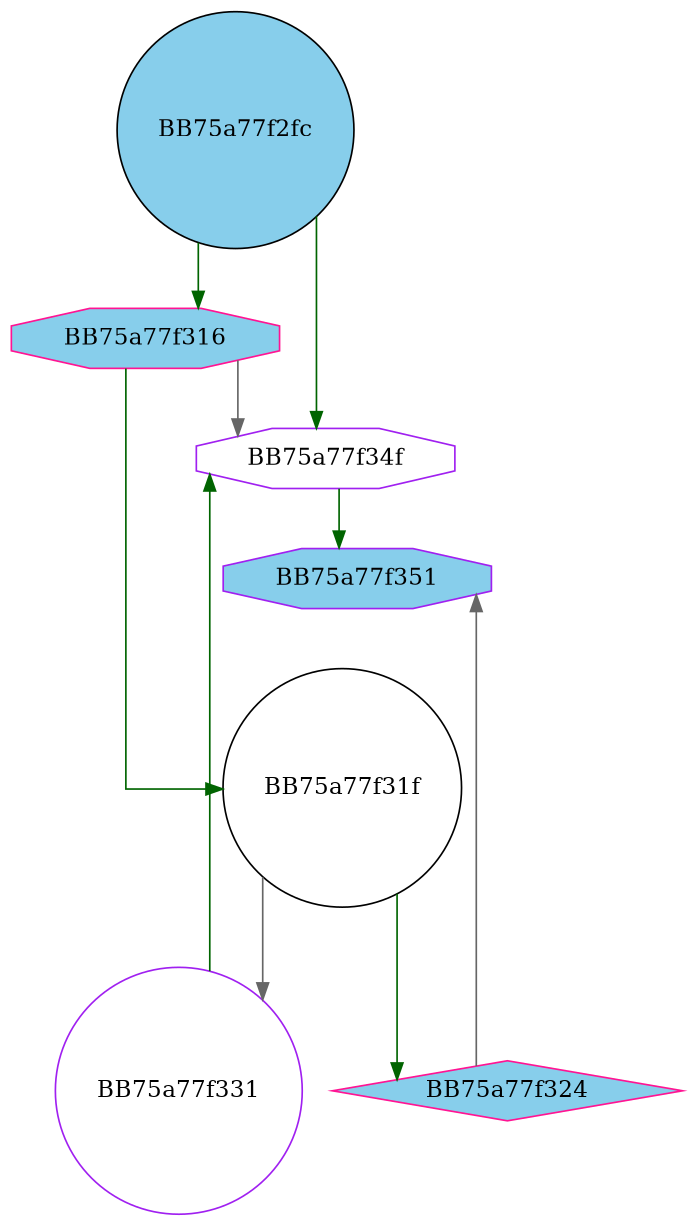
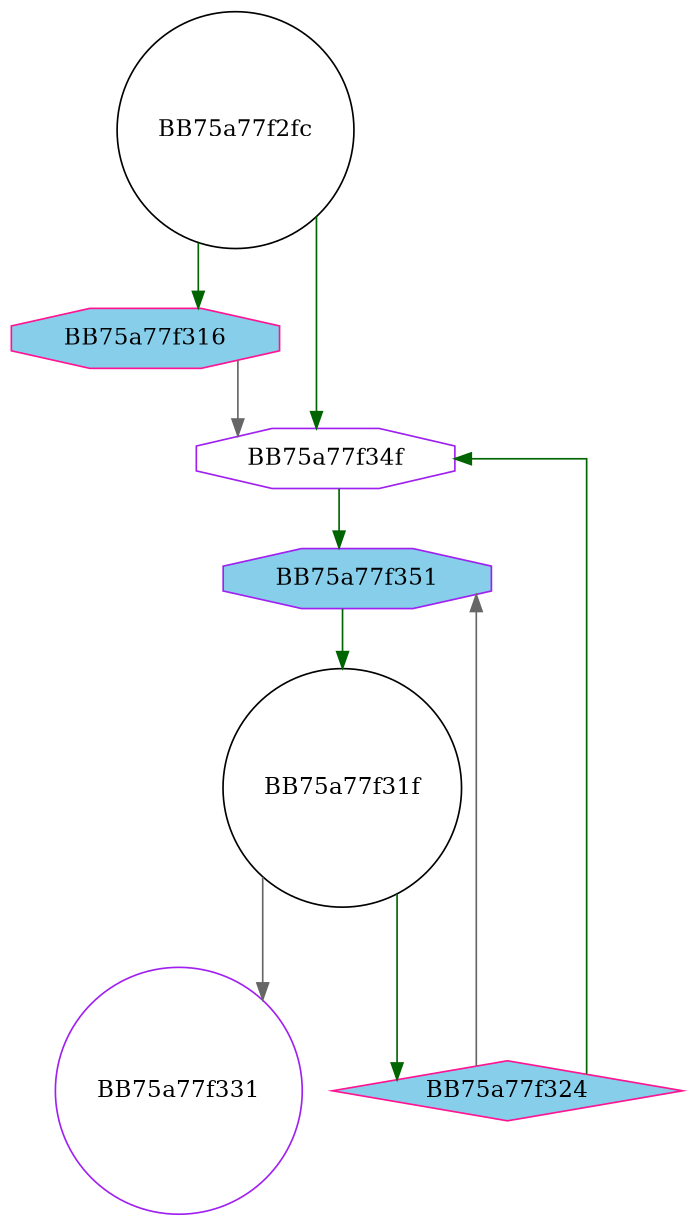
(236, 130) -> (236, 130)
(126, 619) -> (343, 630)
(210, 731) -> (587, 709)
